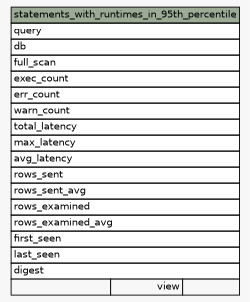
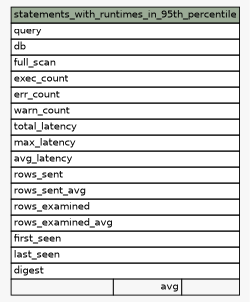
(168, 287) -> (170, 287)
